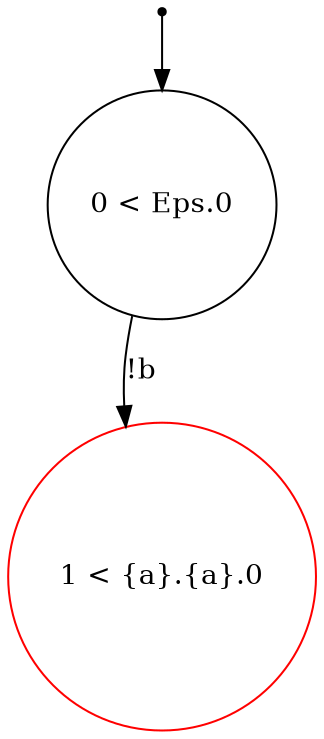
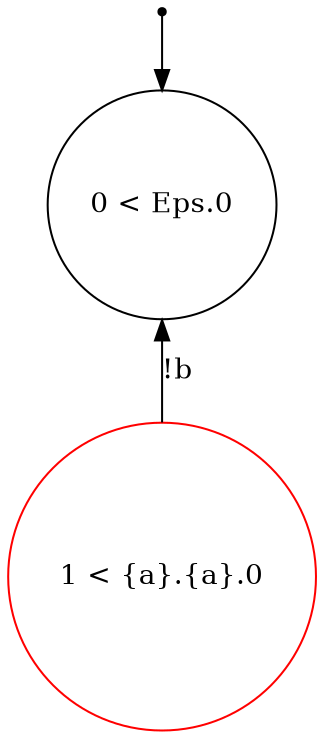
(125, 361) -> (162, 382)
